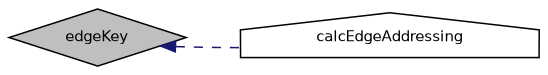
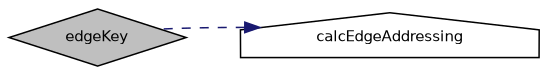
(208, 47) -> (203, 28)
